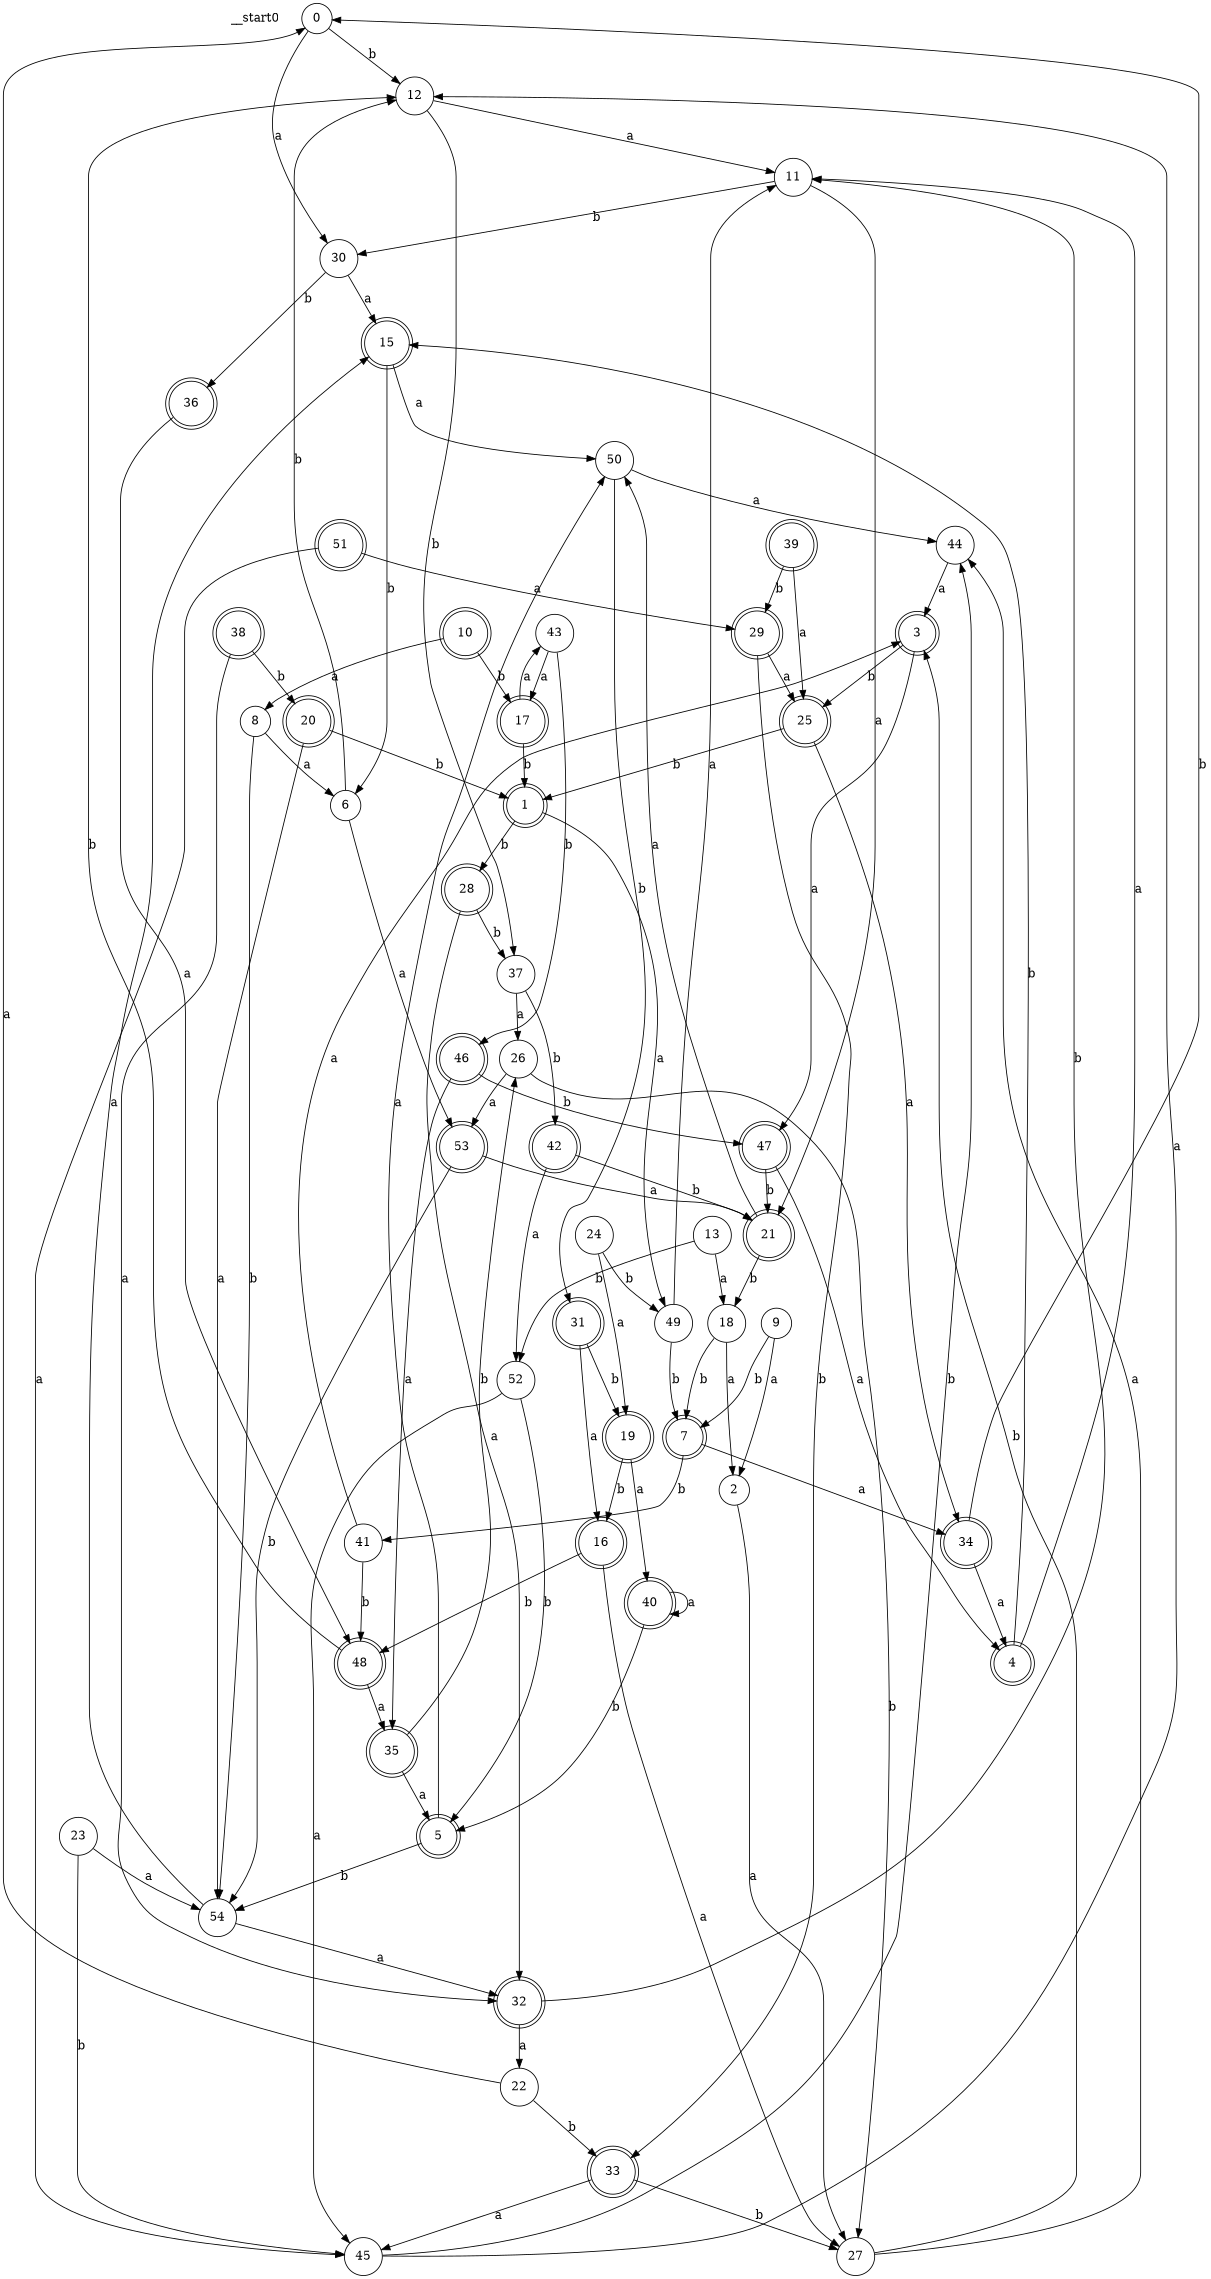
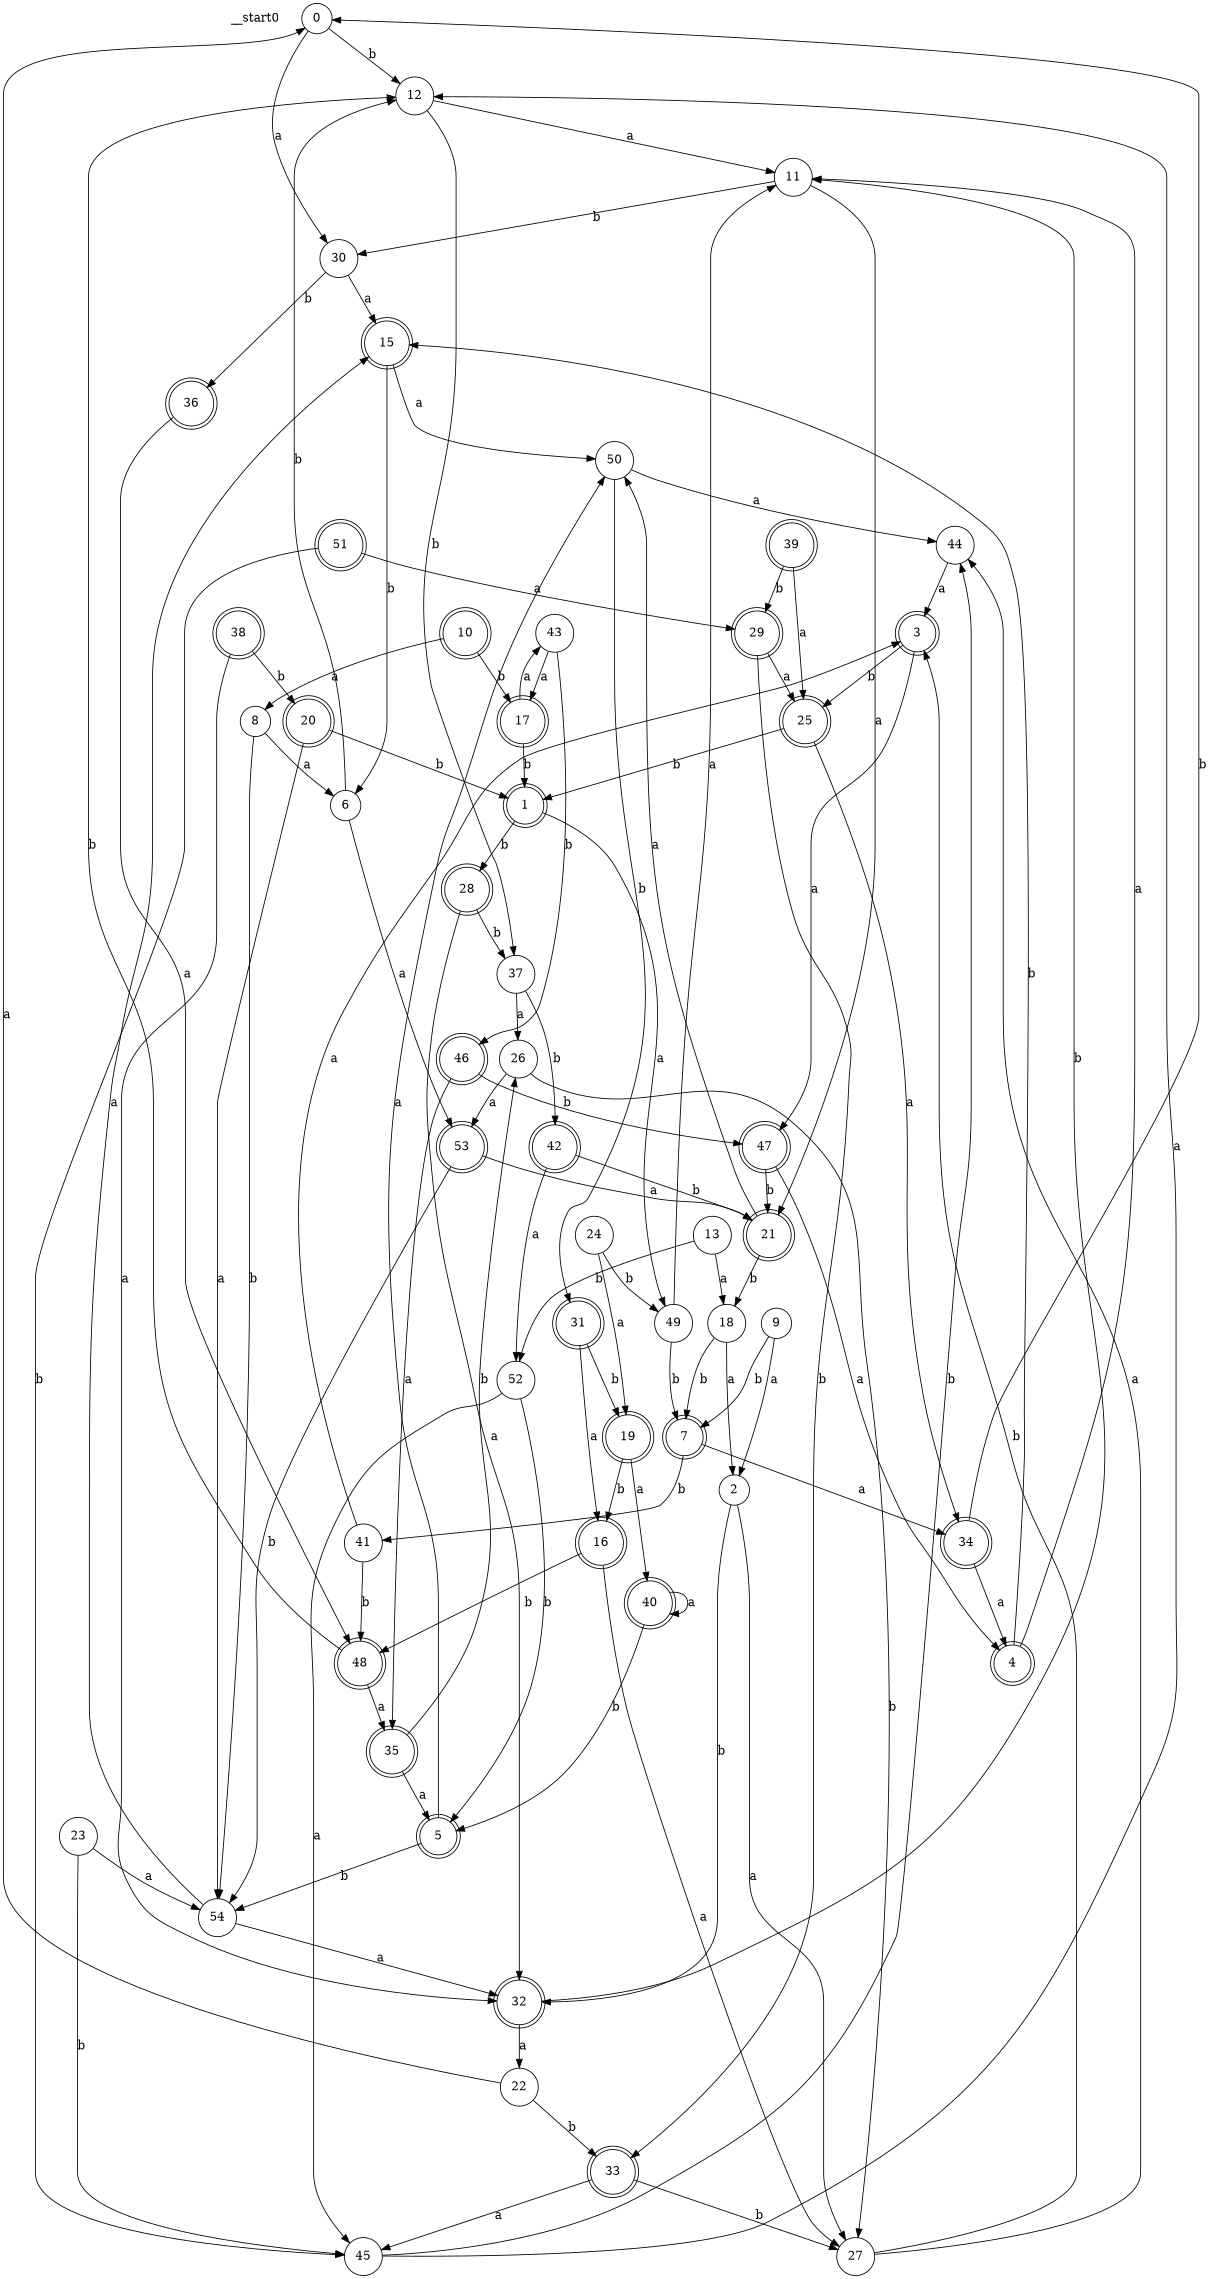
(40, 1380) -> (40, 1380)
none -> (717, 1814)
